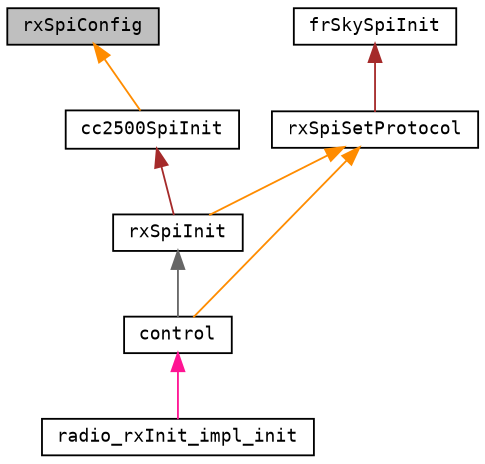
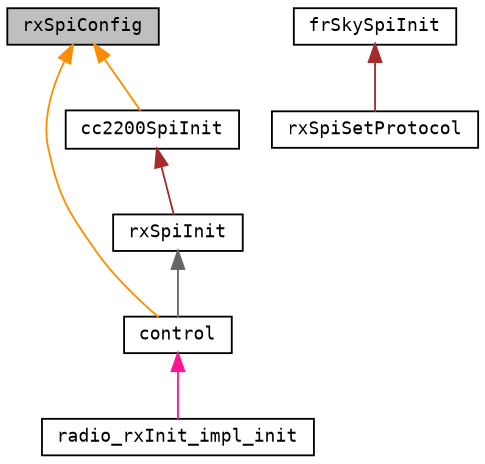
(152, 130) -> (152, 130)
(269, 185) -> none
(270, 239) -> (66, 203)
